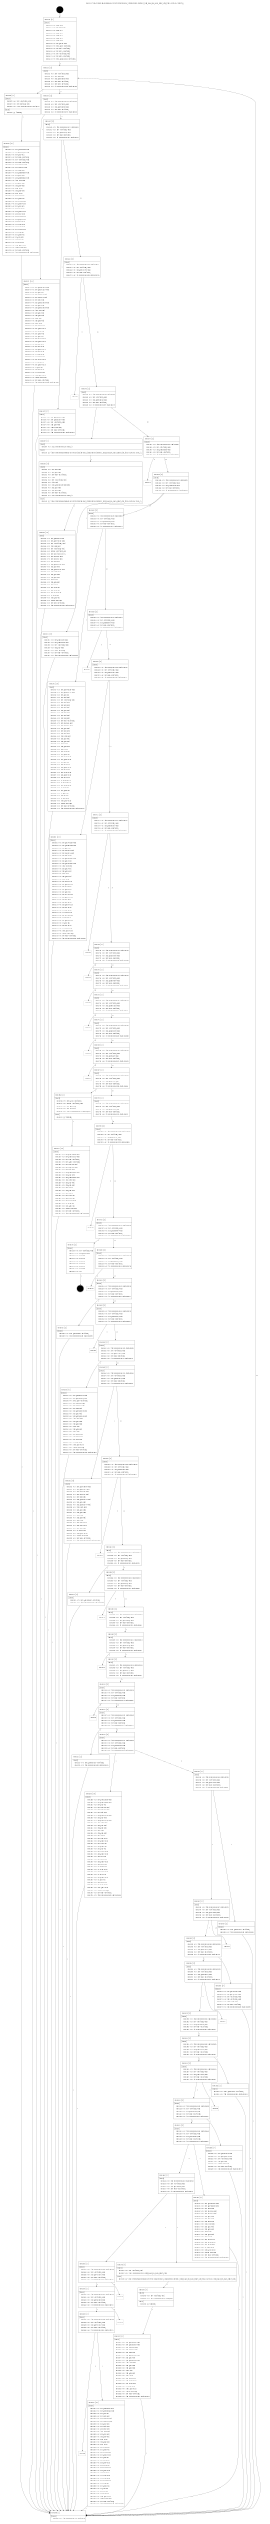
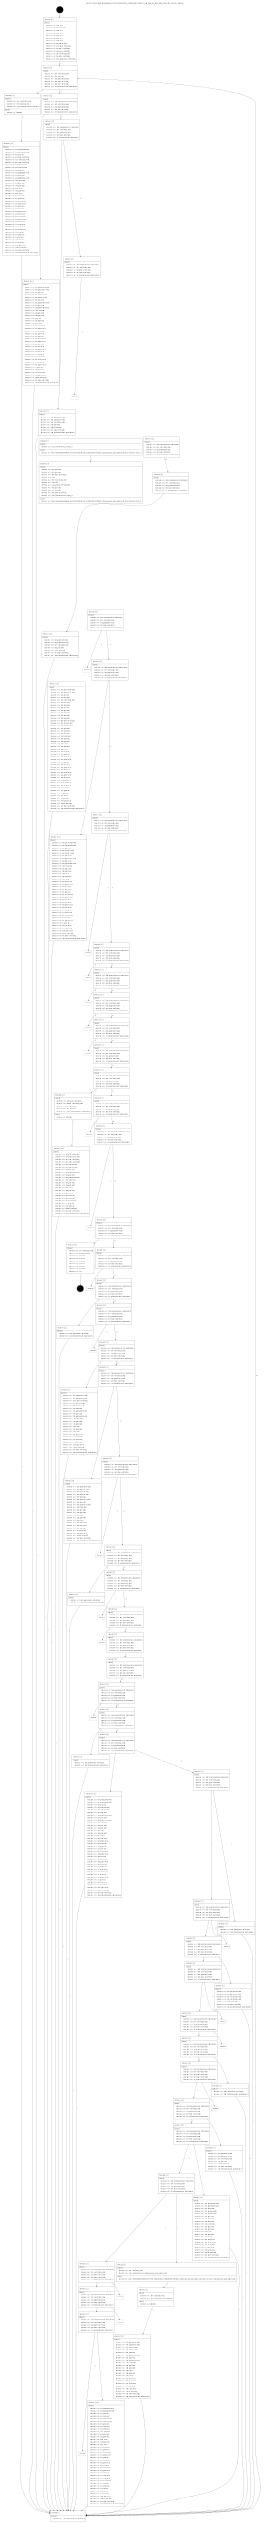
(98, 397) -> none
(148, 483) -> none
(105, 518) -> none
(56, 569) -> none
(88, 1078) -> none
none -> (89, 1134)
none -> (102, 1642)
(102, 1668) -> none
none -> (222, 2047)
